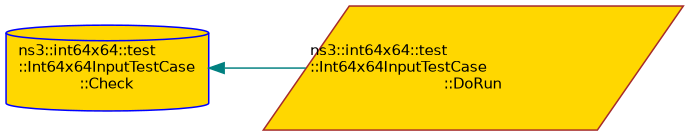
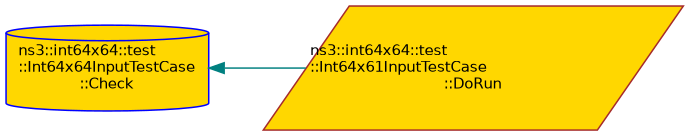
(473, 68) -> (473, 68)
